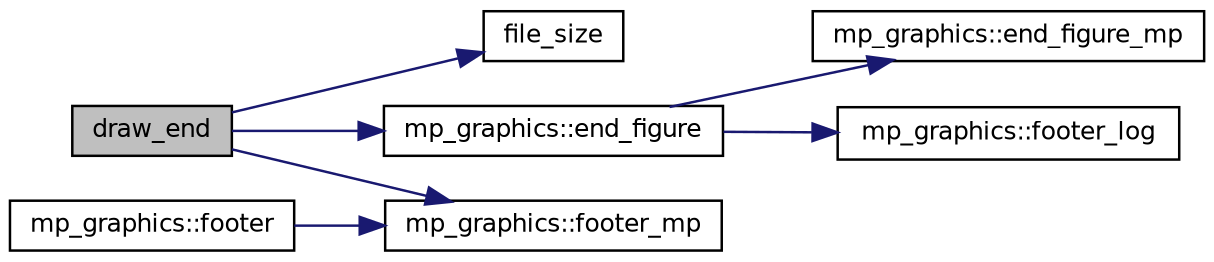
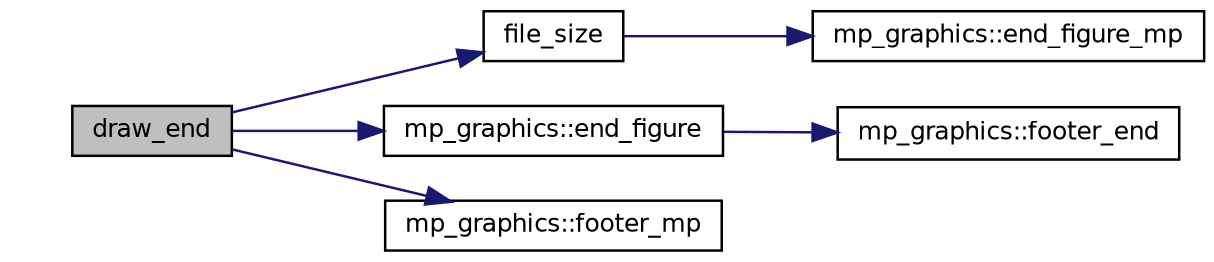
(769, 86) -> (705, 36)
(1008, 133) -> (1008, 133)
(152, 226) -> none
